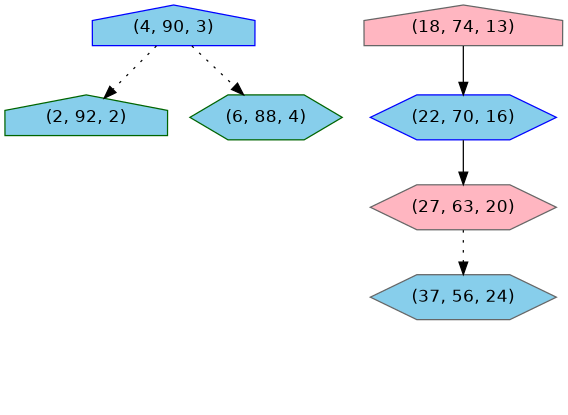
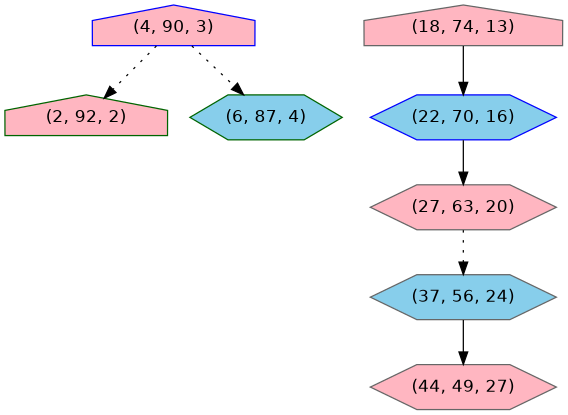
(174, 27) -> (174, 27)
(86, 117) -> (86, 117)
(266, 117) -> (266, 117)
none -> (463, 387)
